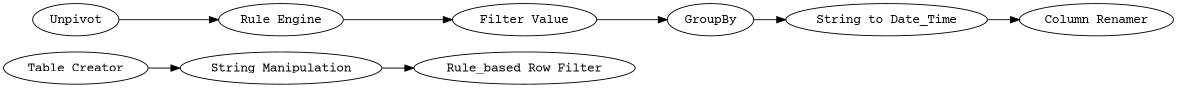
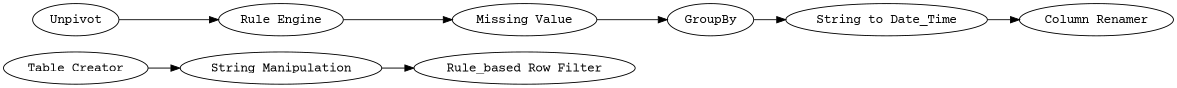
(525, 20) -> (525, 20)
